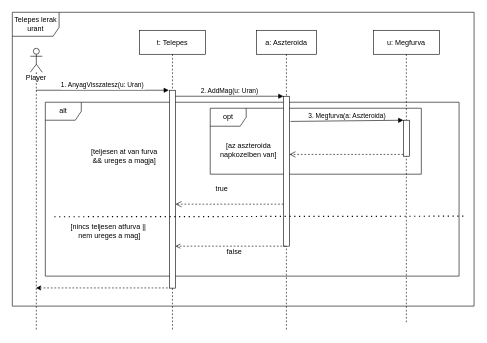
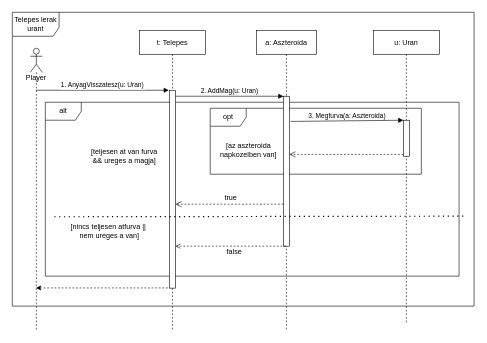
(406, 43) -> (406, 43)
(222, 189) -> (231, 198)
(109, 231) -> (109, 231)
